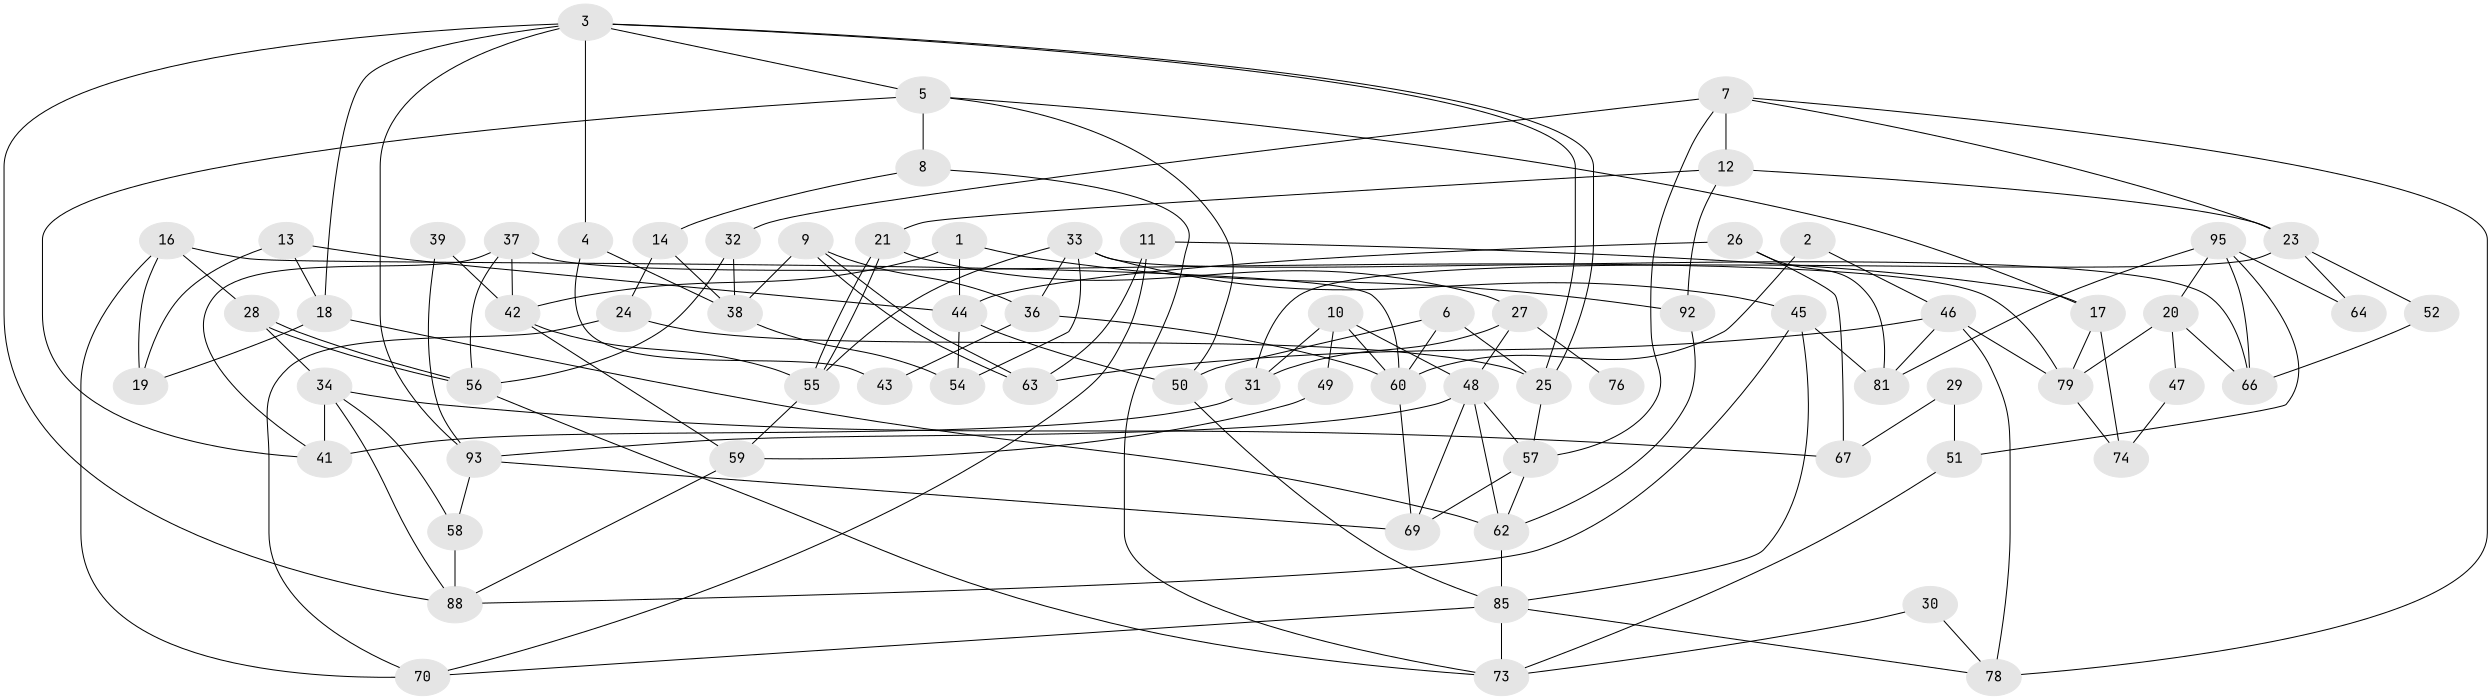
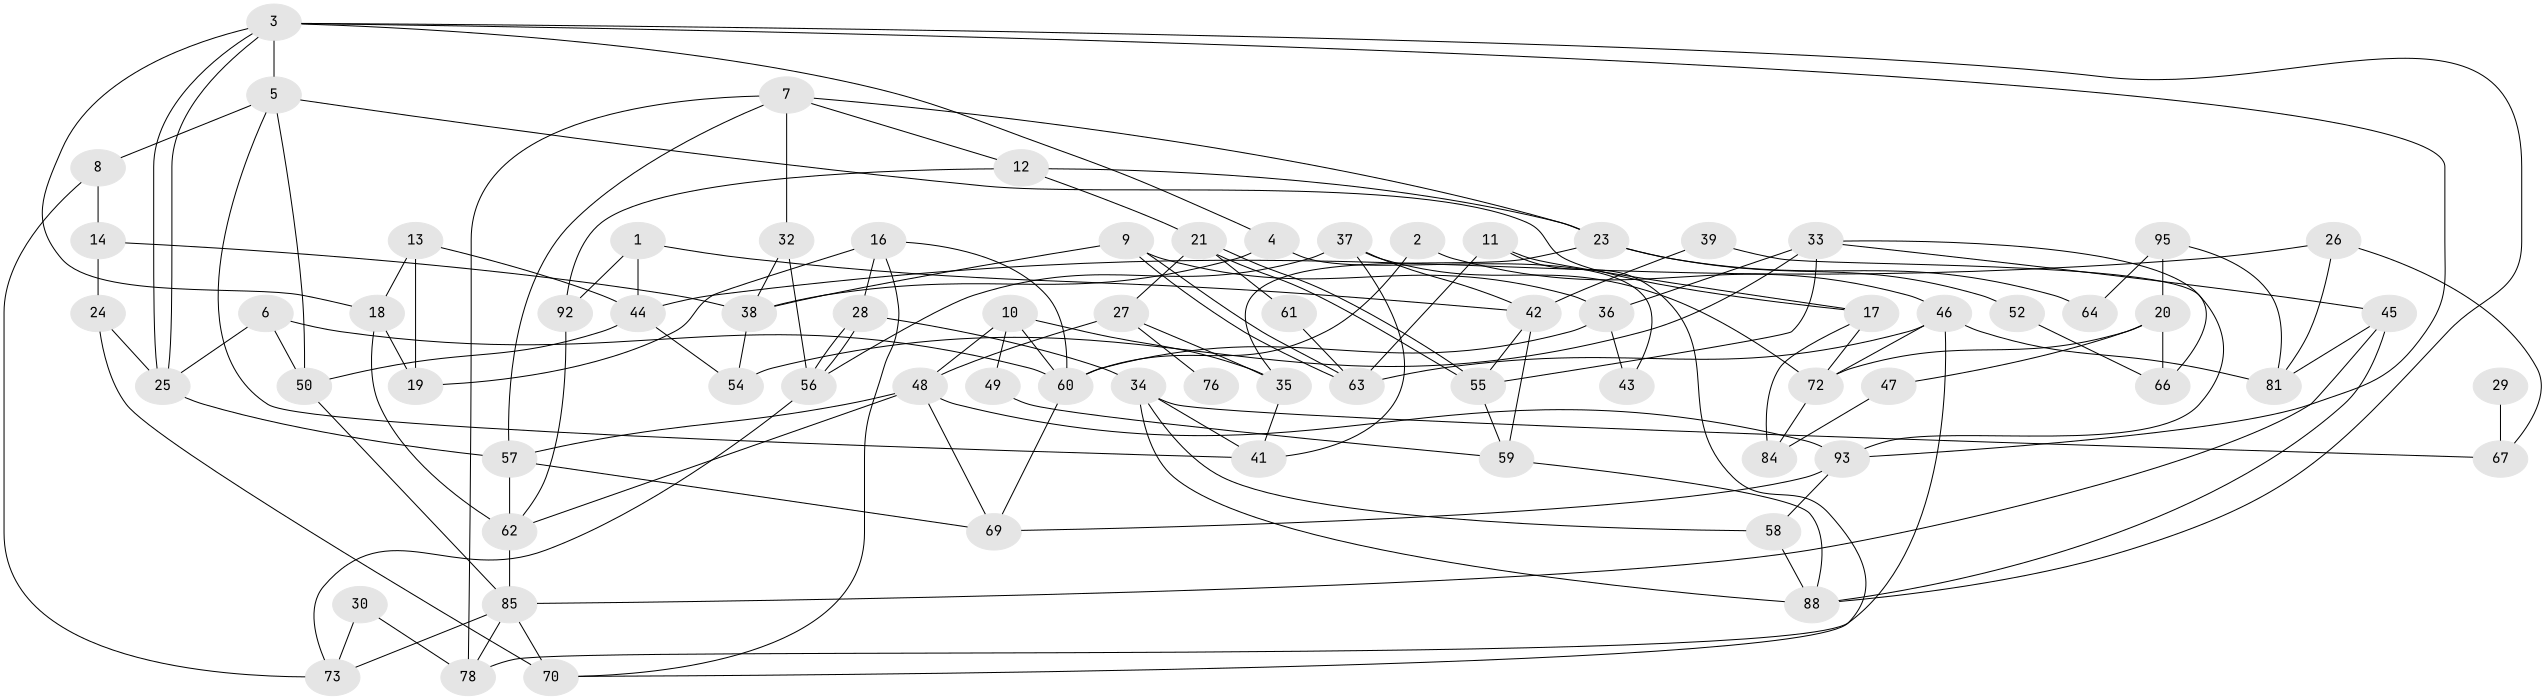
(2244, 312) -> none
none -> (1289, 313)
(1253, 386) -> (1284, 386)
(2066, 386) -> (1816, 386)
(1954, 459) -> none
(2121, 459) -> (1769, 459)
